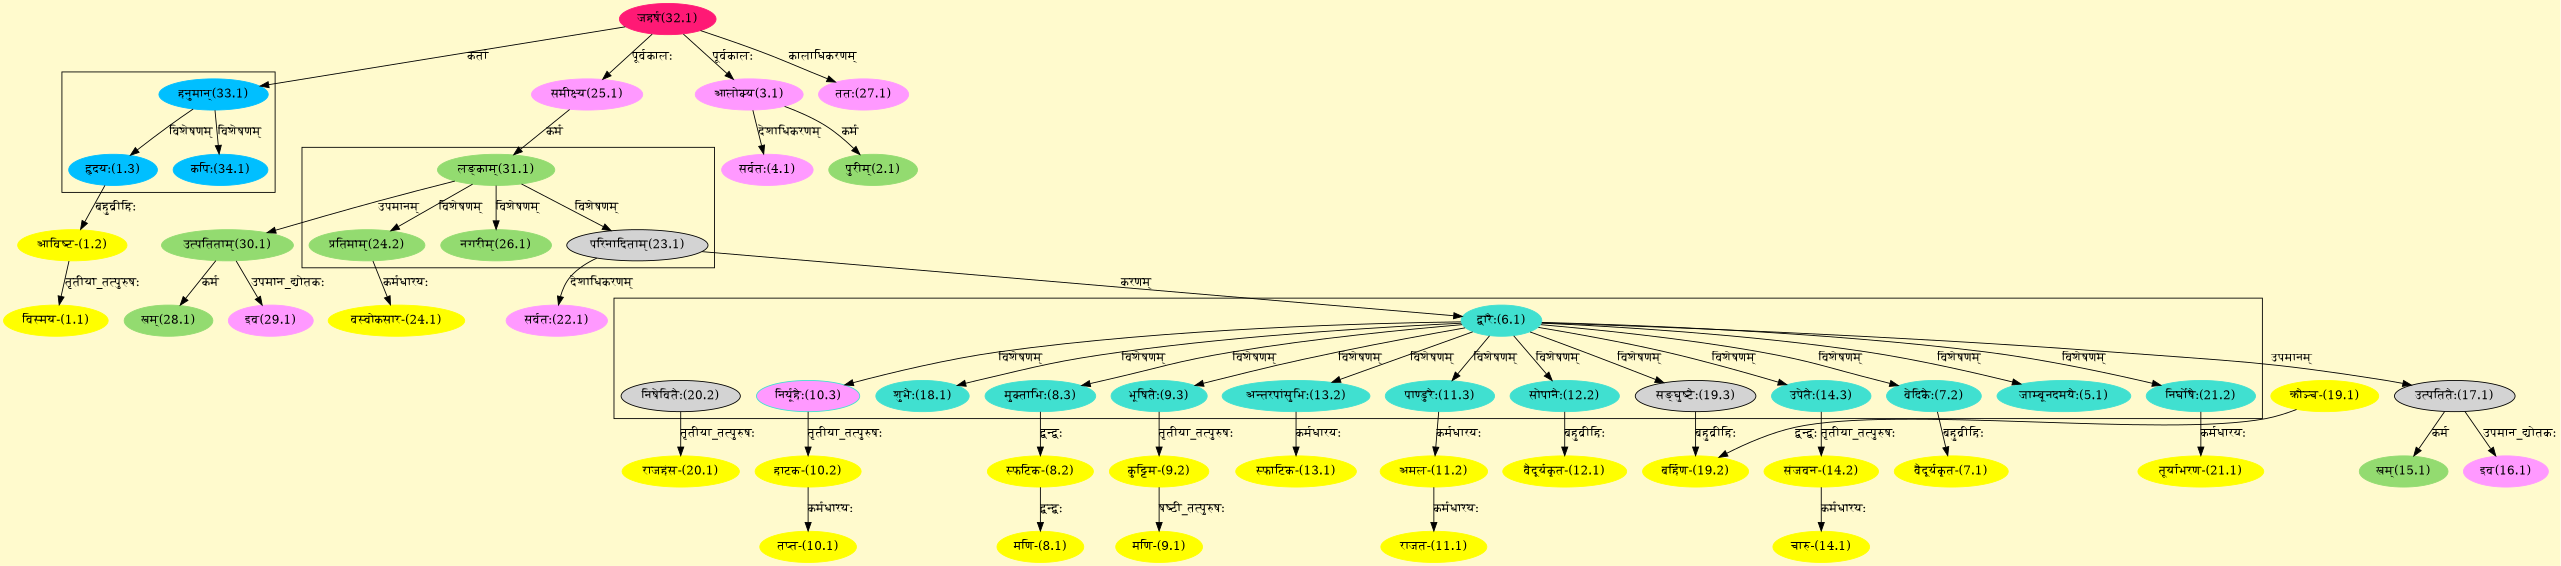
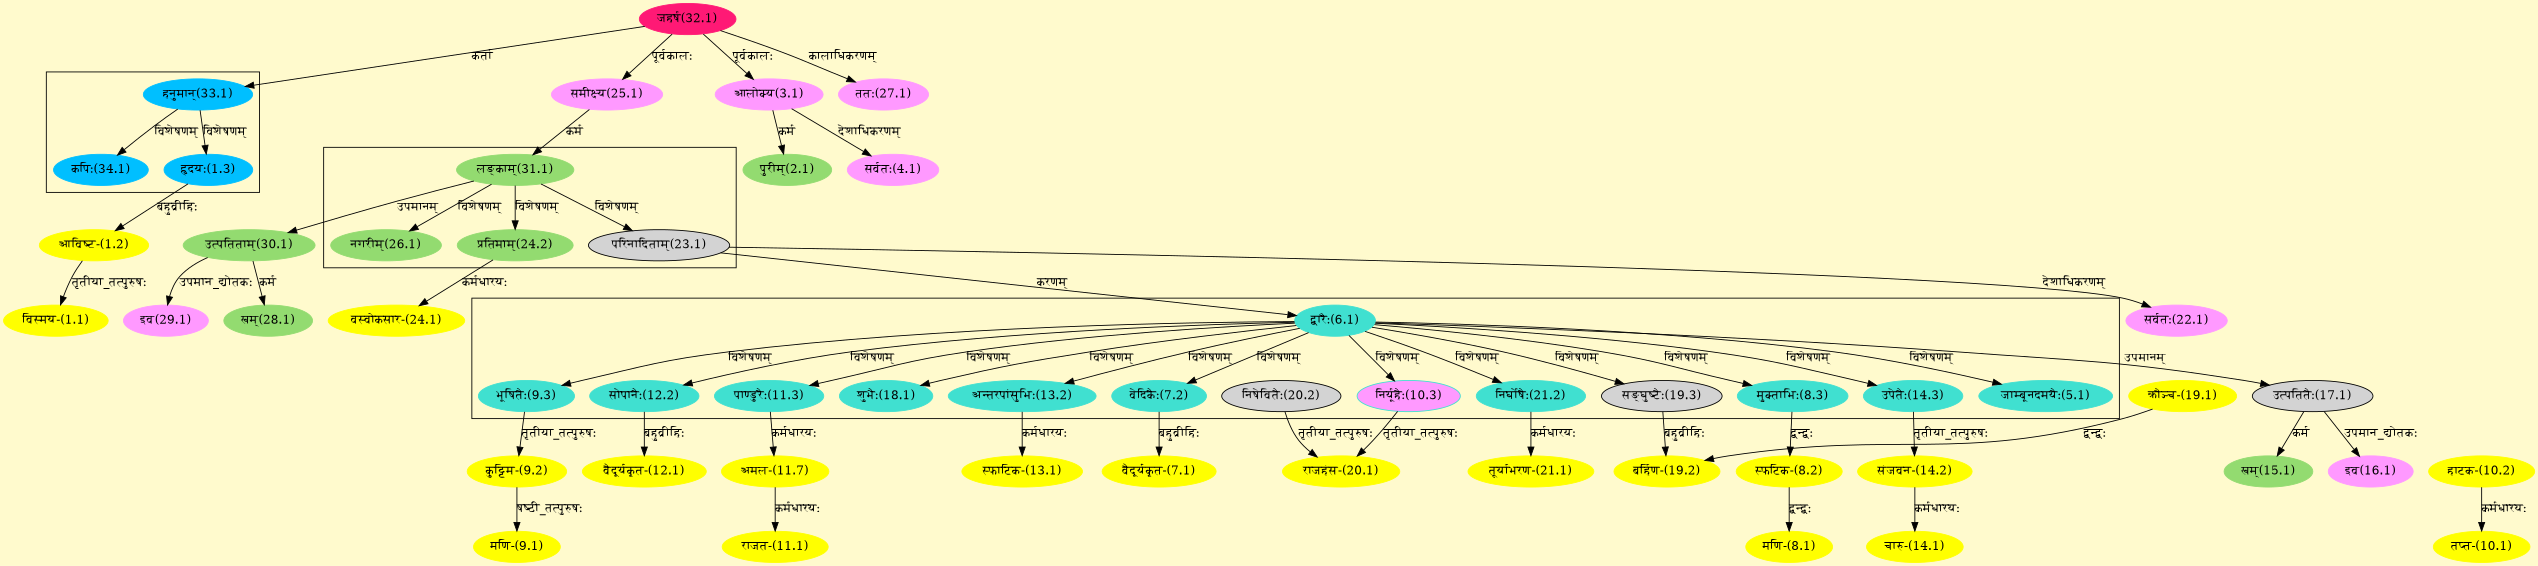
(808, 429) -> (1381, 431)
(1434, 471) -> (775, 471)
